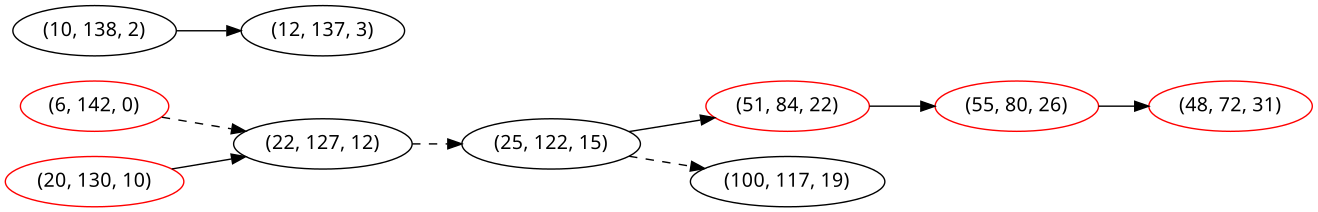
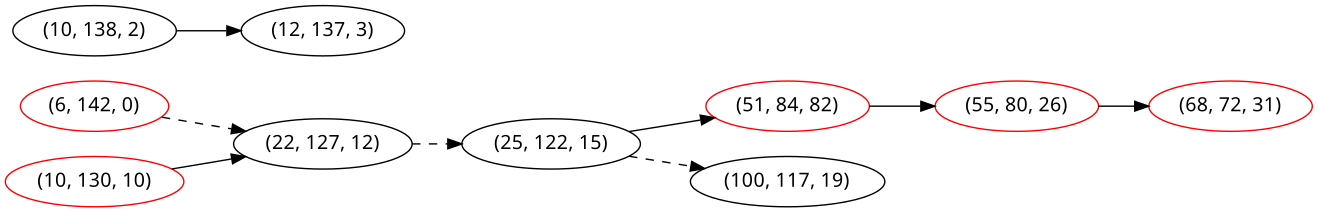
(788, 106) -> (788, 106)
(1231, 106) -> (1231, 106)
(95, 182) -> (95, 182)
